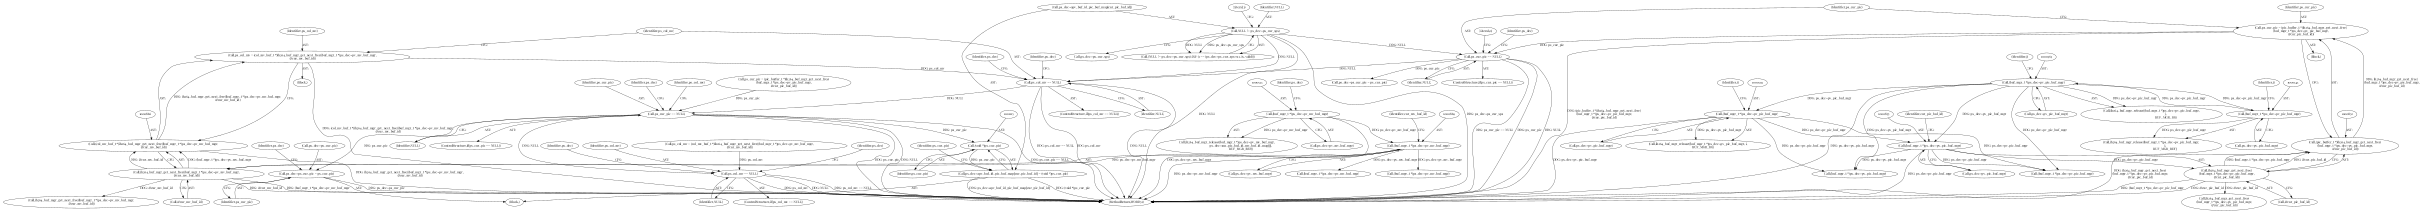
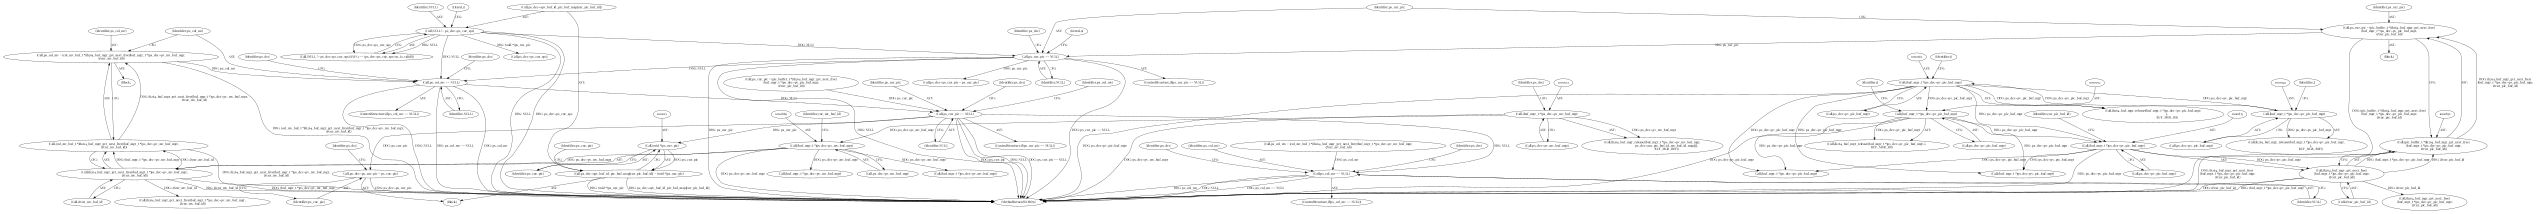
(1168, 45) -> (514, 45)
(145, 114) -> none
(320, 146) -> none
